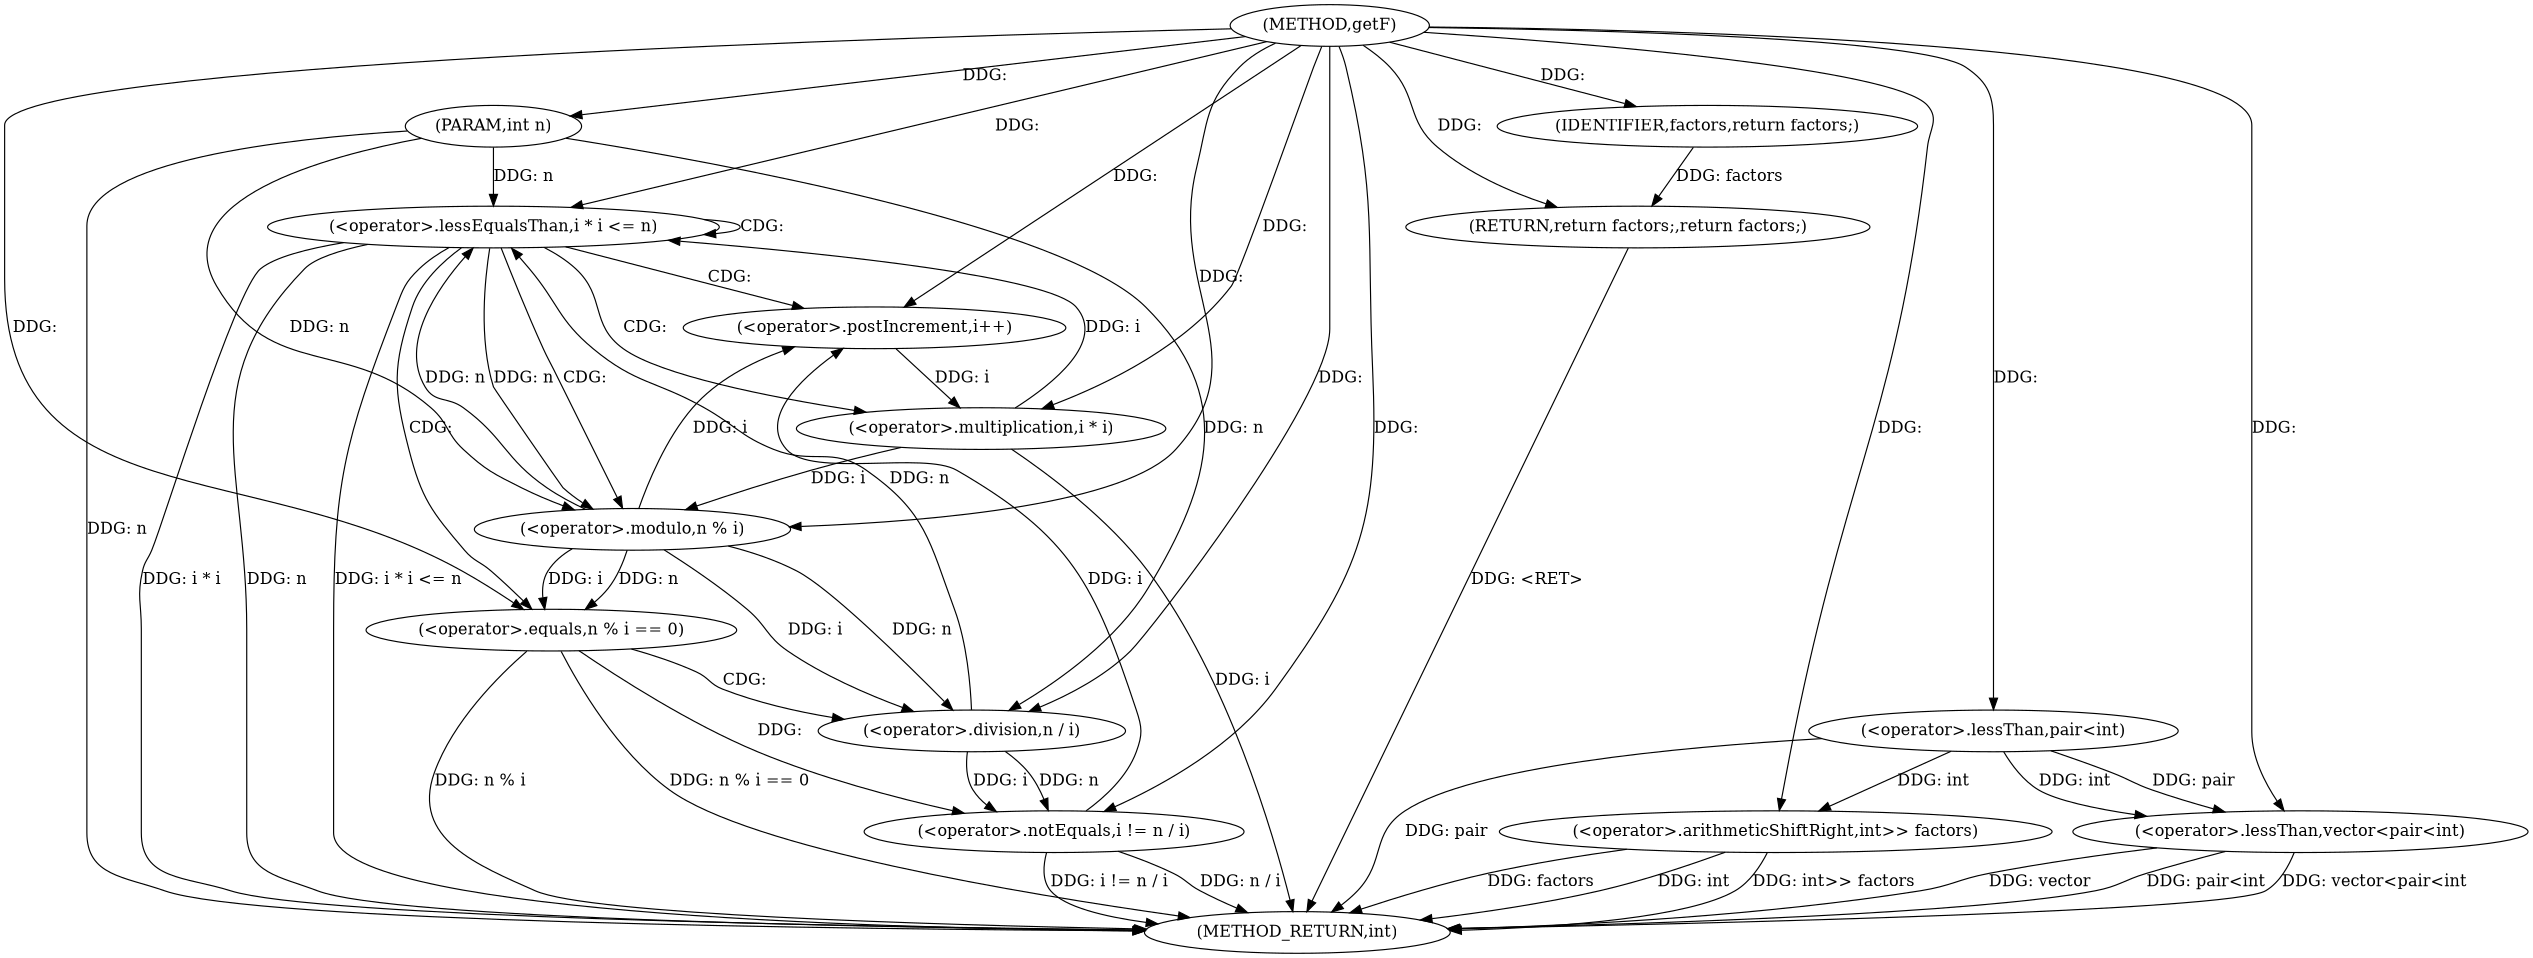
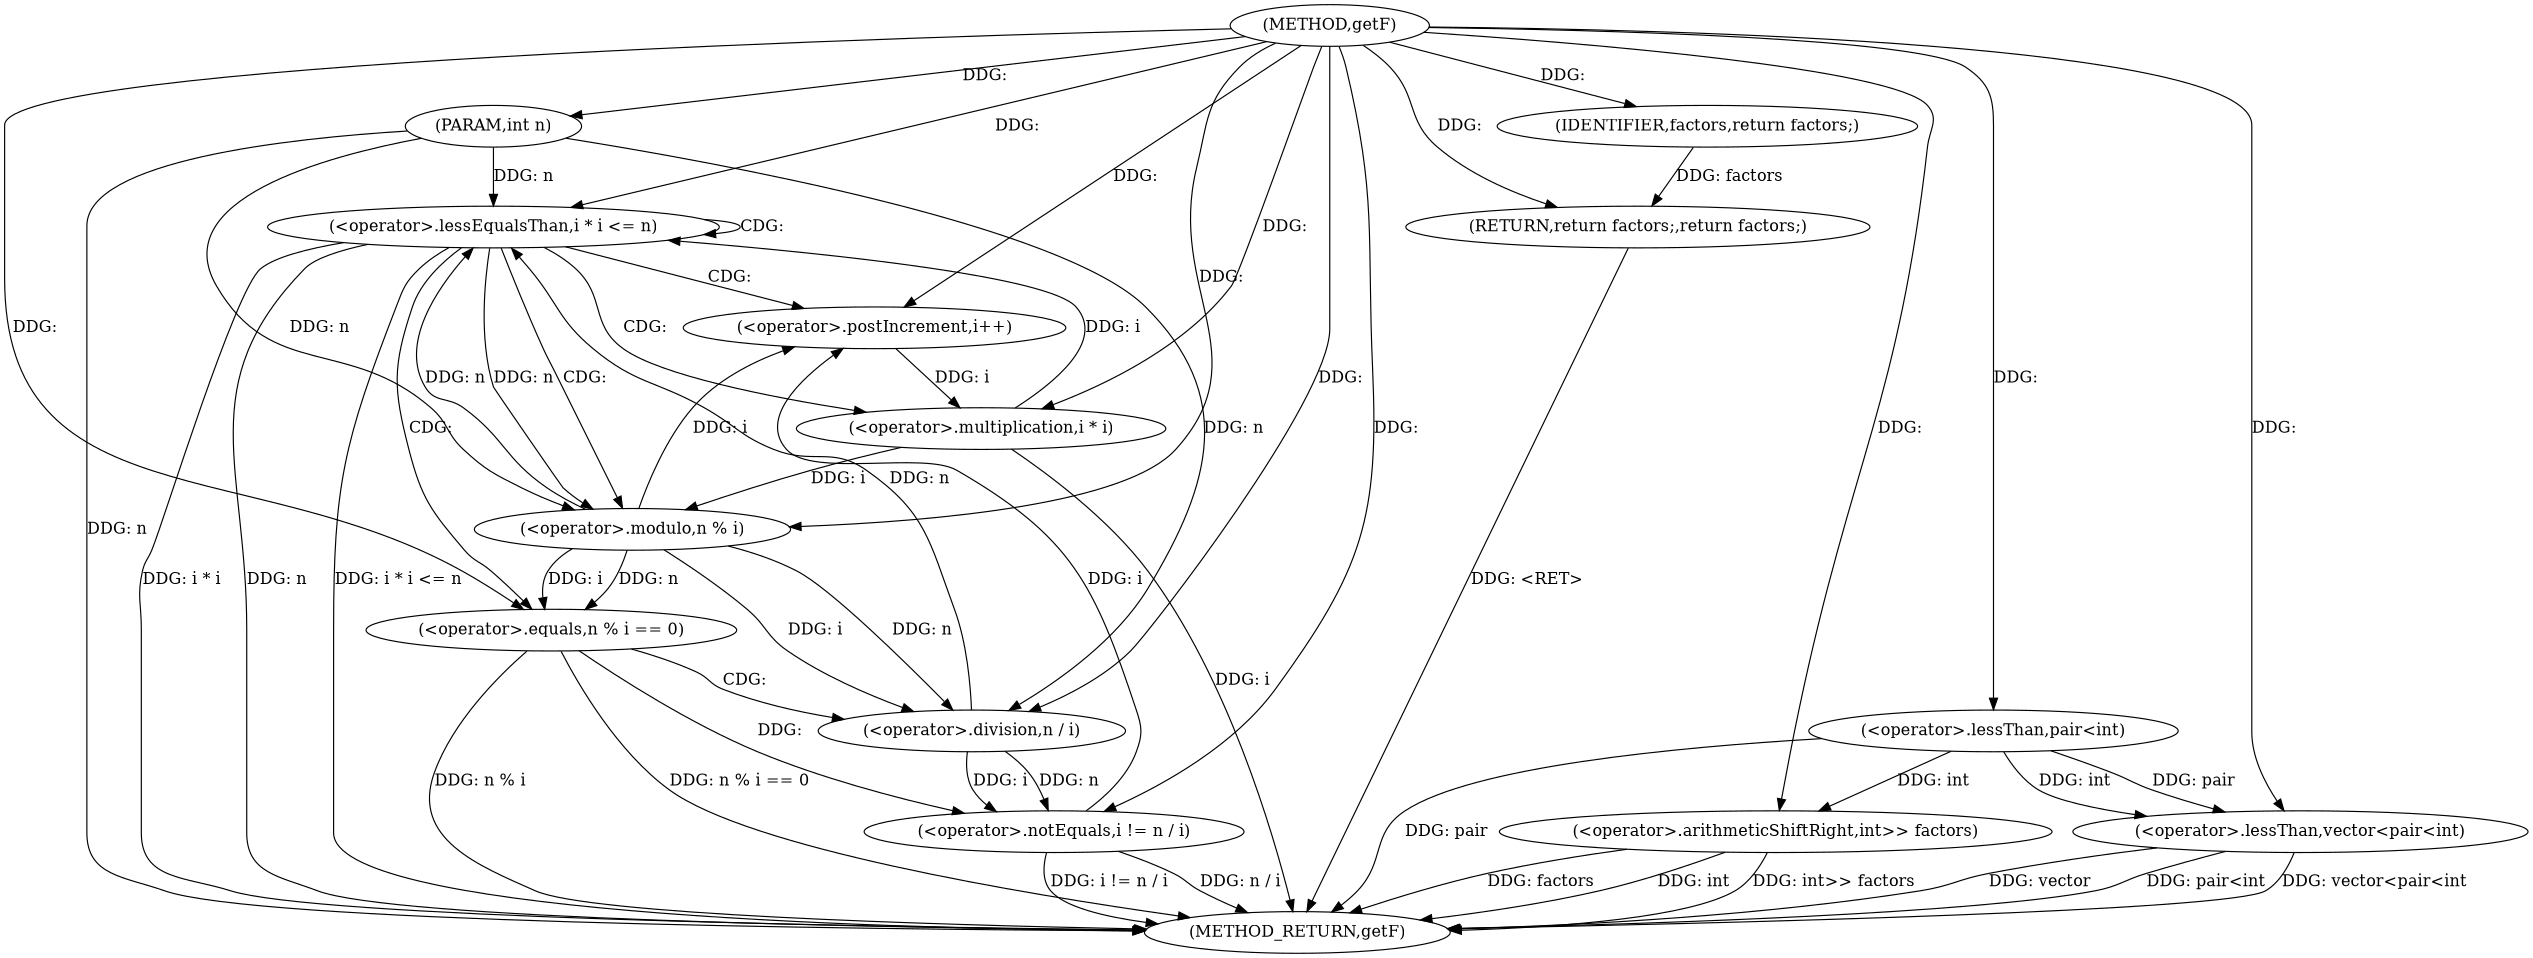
(1297, 932) -> (1297, 932)
